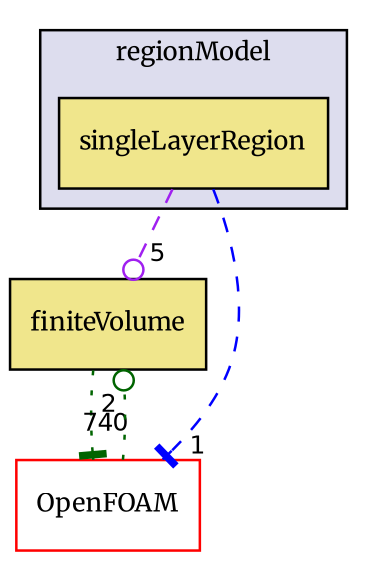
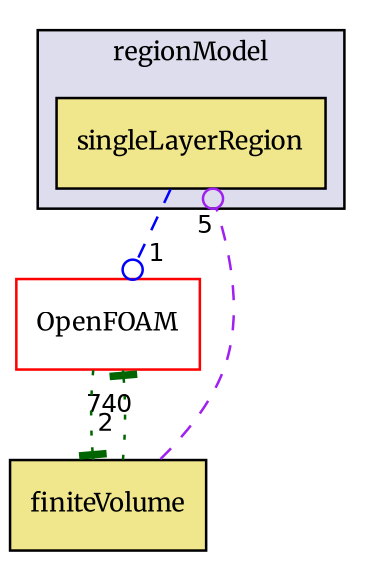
(155, 225) -> (230, 344)
(238, 328) -> (154, 225)
(125, 425) -> (91, 409)
